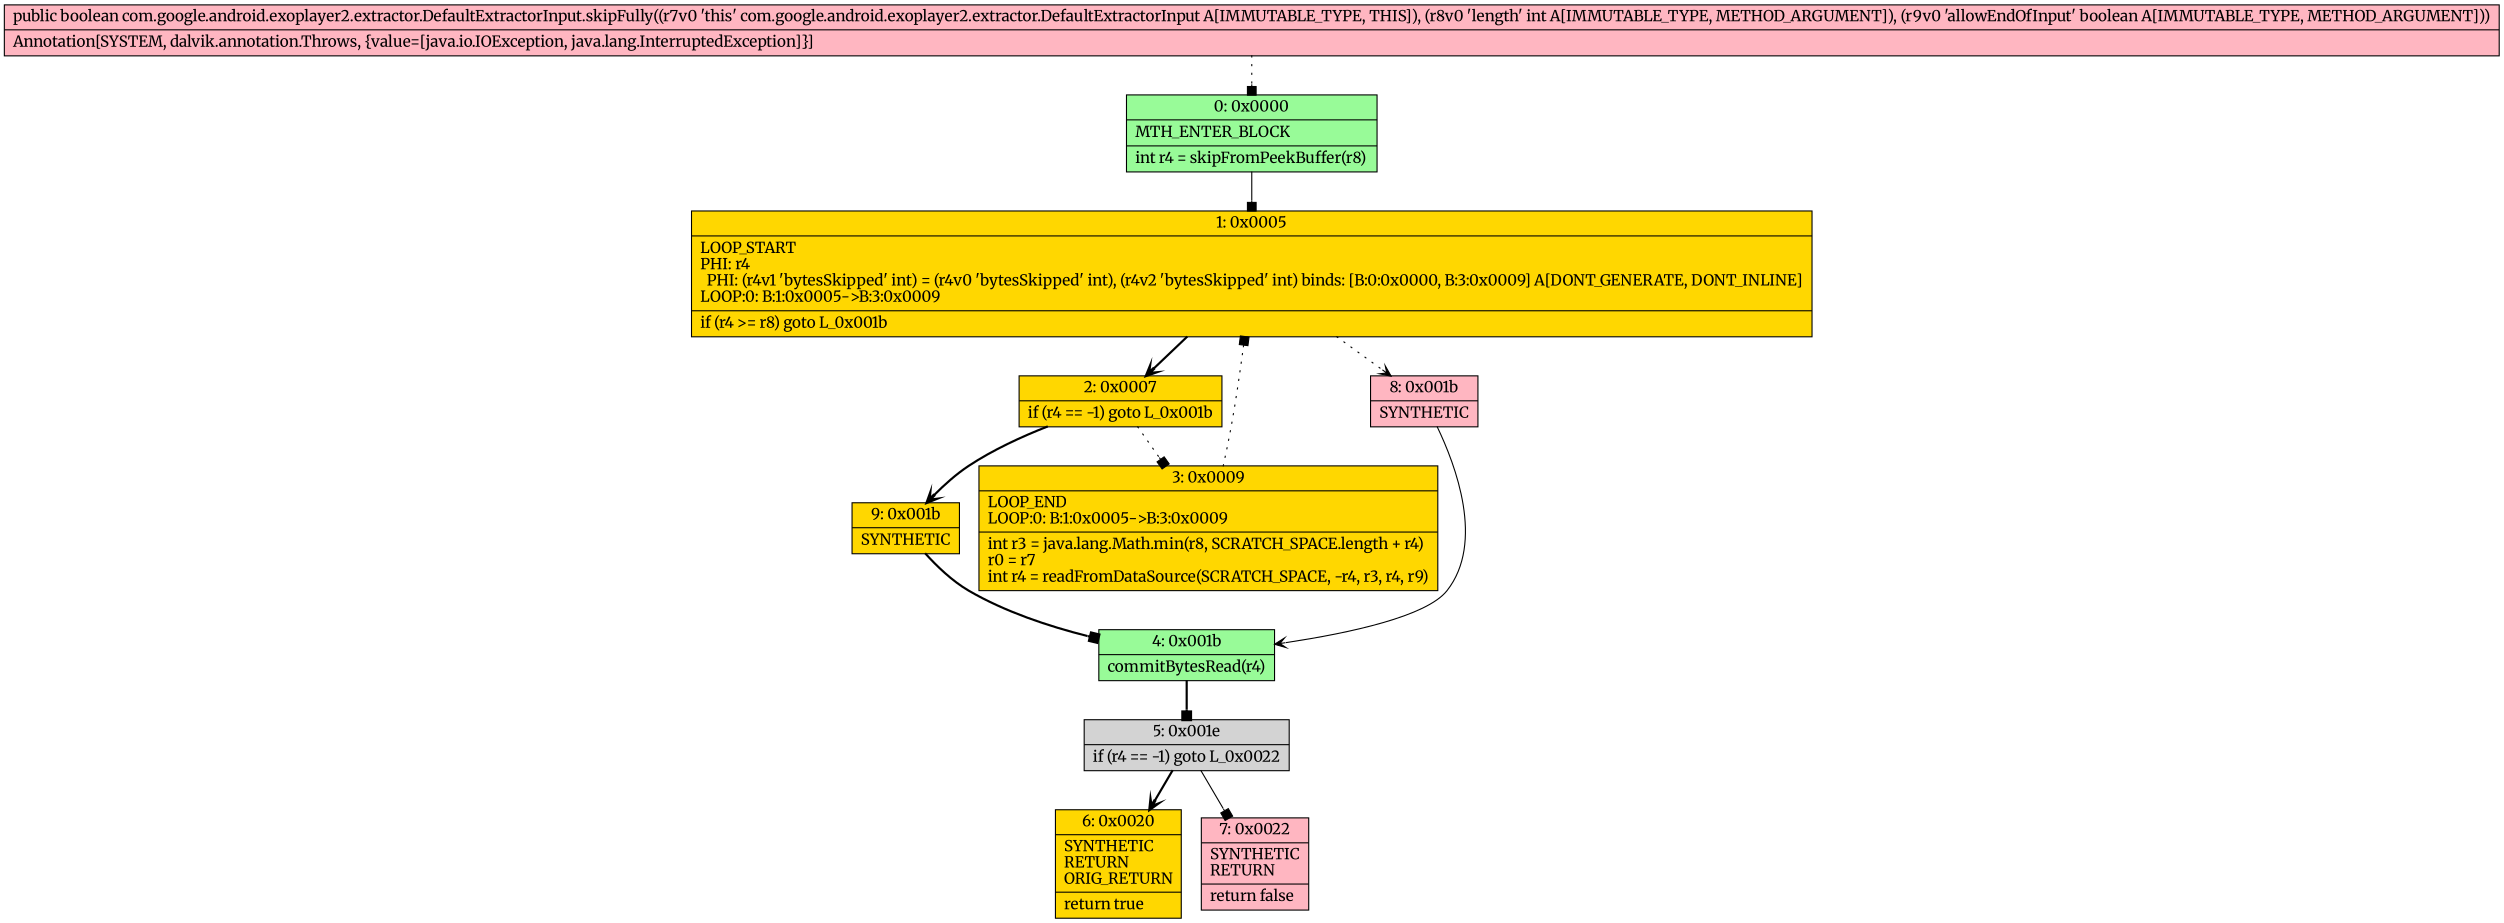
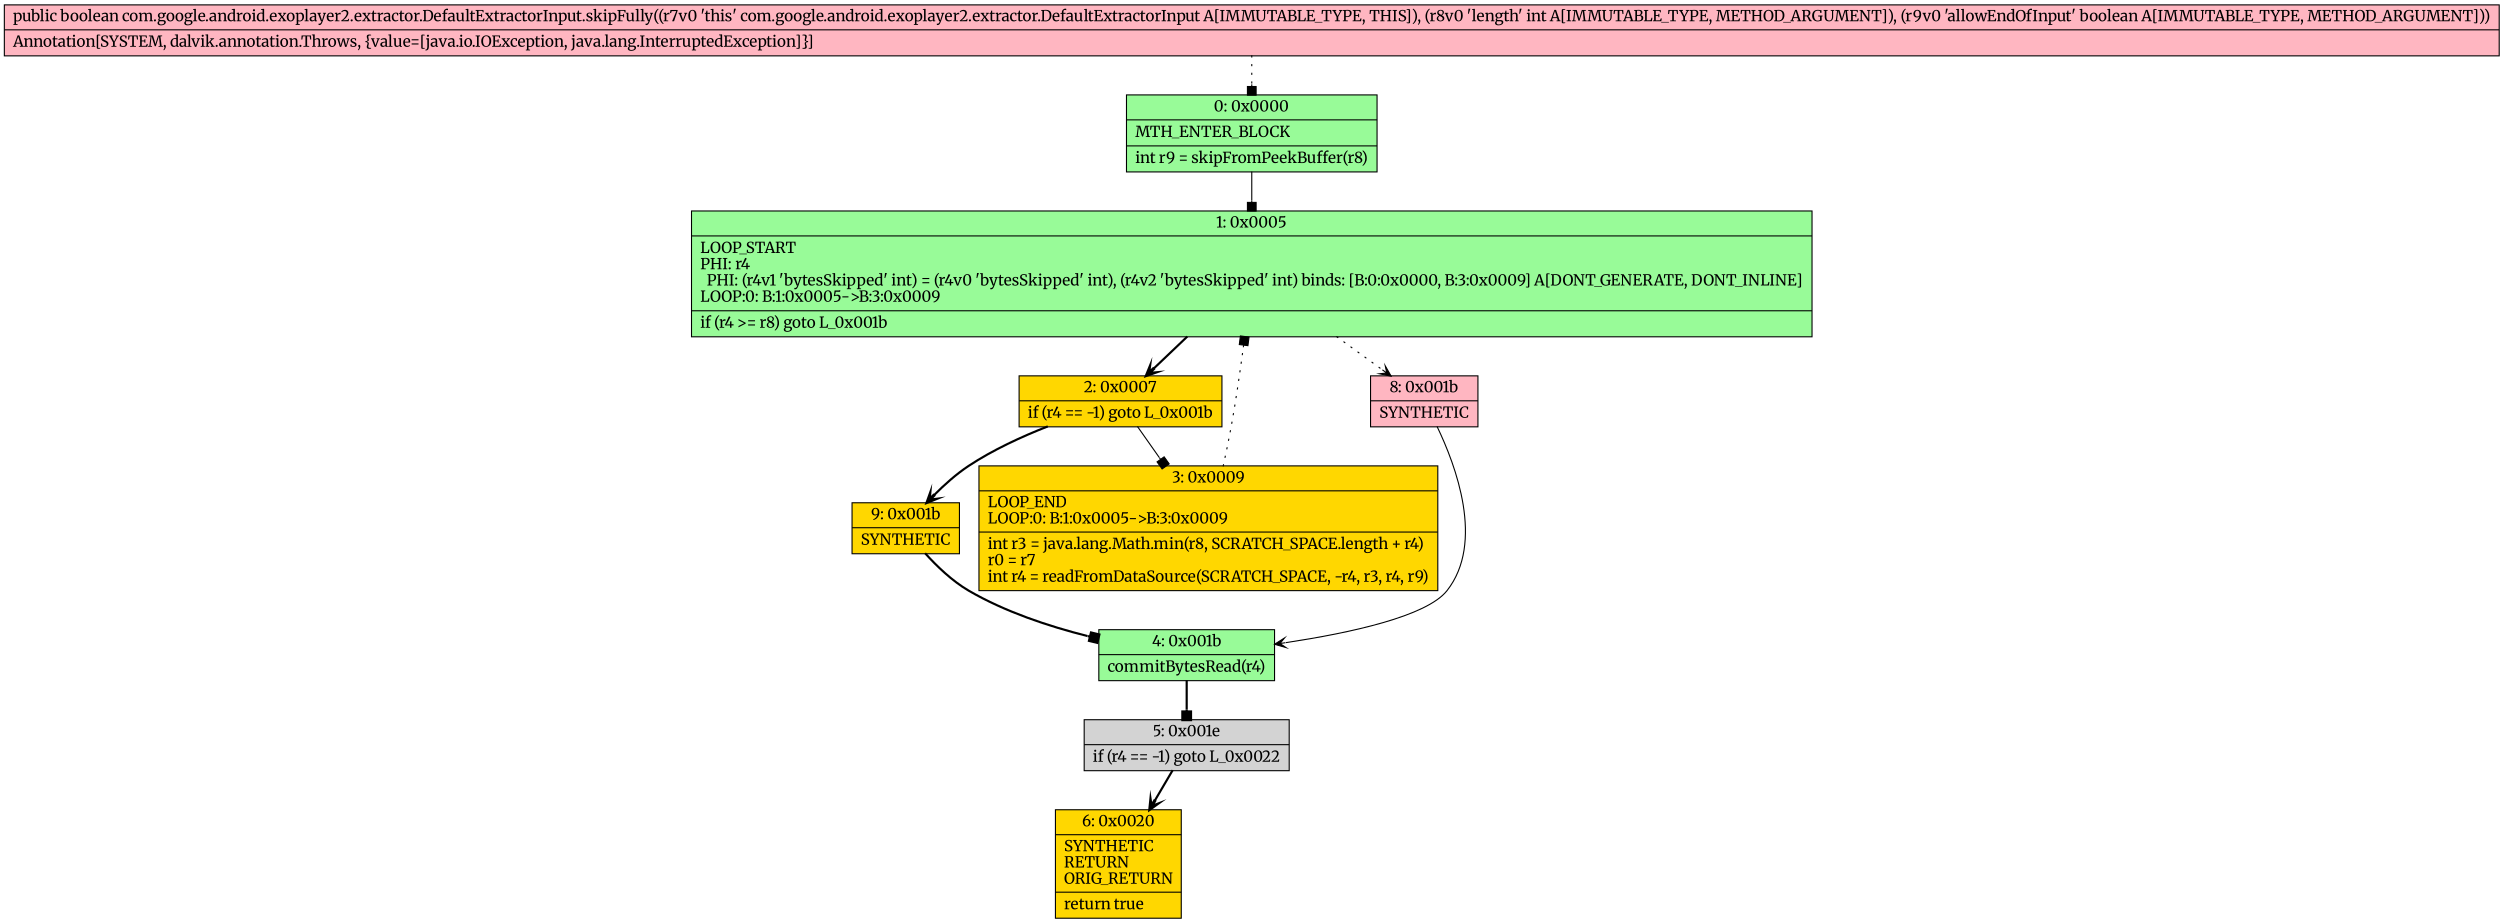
(1251, 158) -> (1252, 158)
(1252, 274) -> (1252, 274)
(1148, 442) -> (1148, 442)
(1255, 864) -> none
